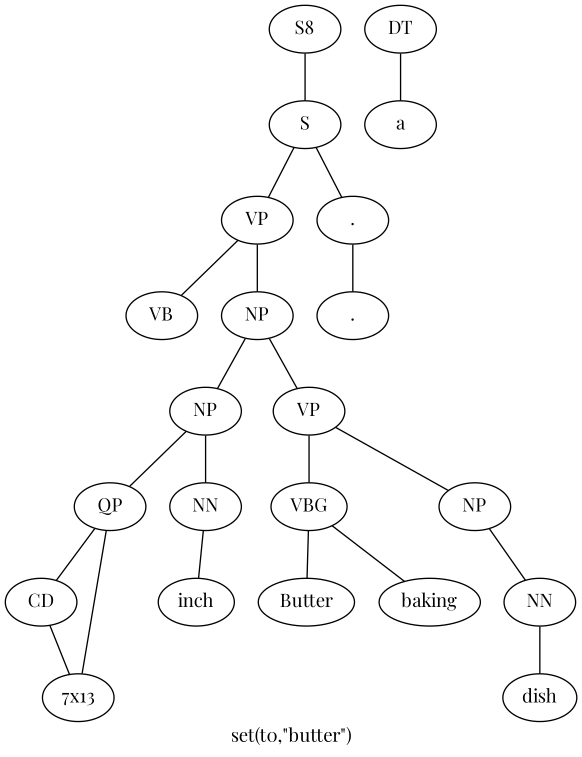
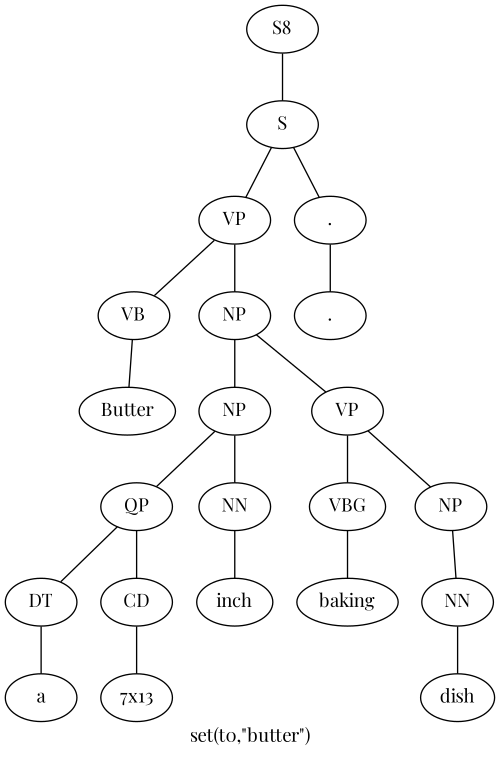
(308, 555) -> (131, 364)
(94, 602) -> (89, 554)
